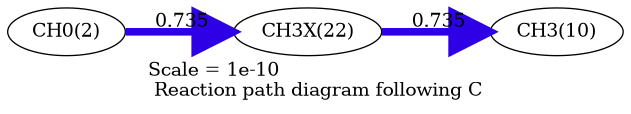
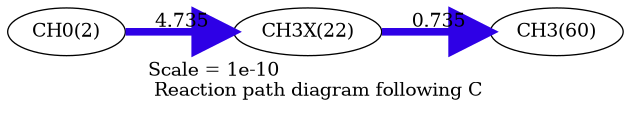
(179, 22) -> (179, 22)
(557, 32) -> (557, 32)
